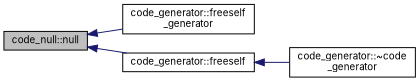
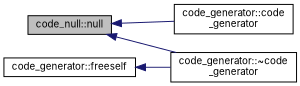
(189, 19) -> (234, 19)
(112, 51) -> (146, 45)
